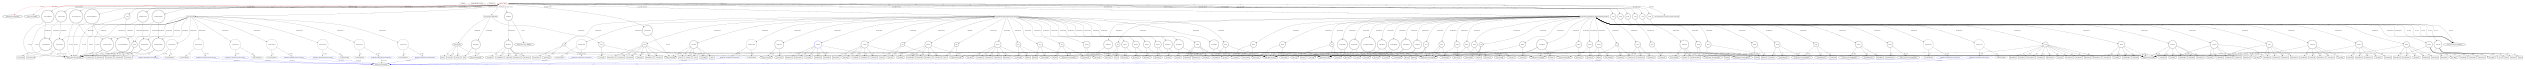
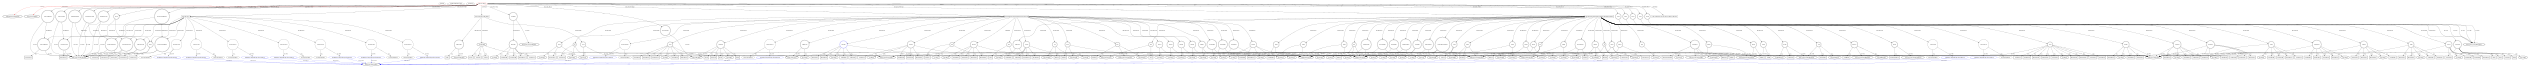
(1628, 16) -> none
